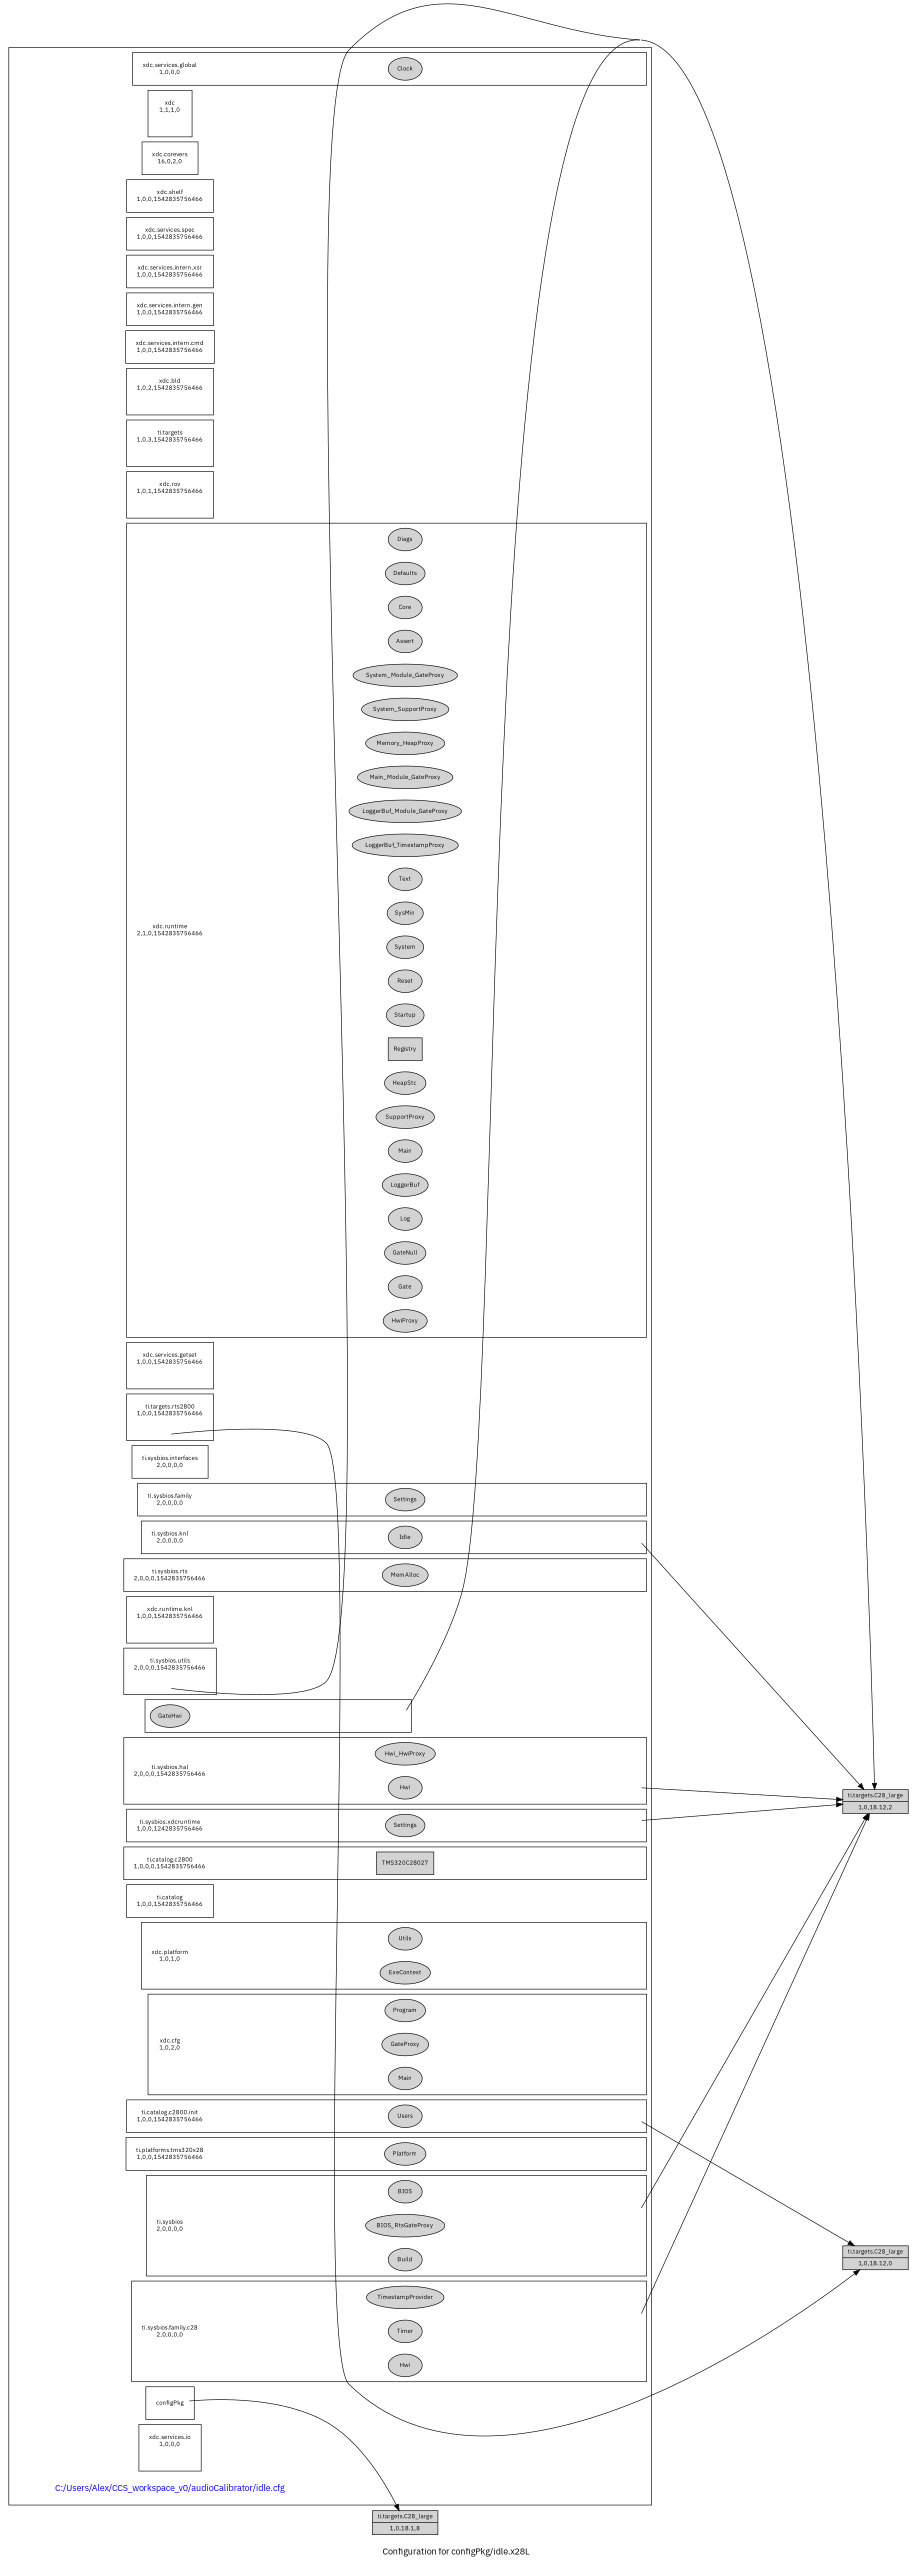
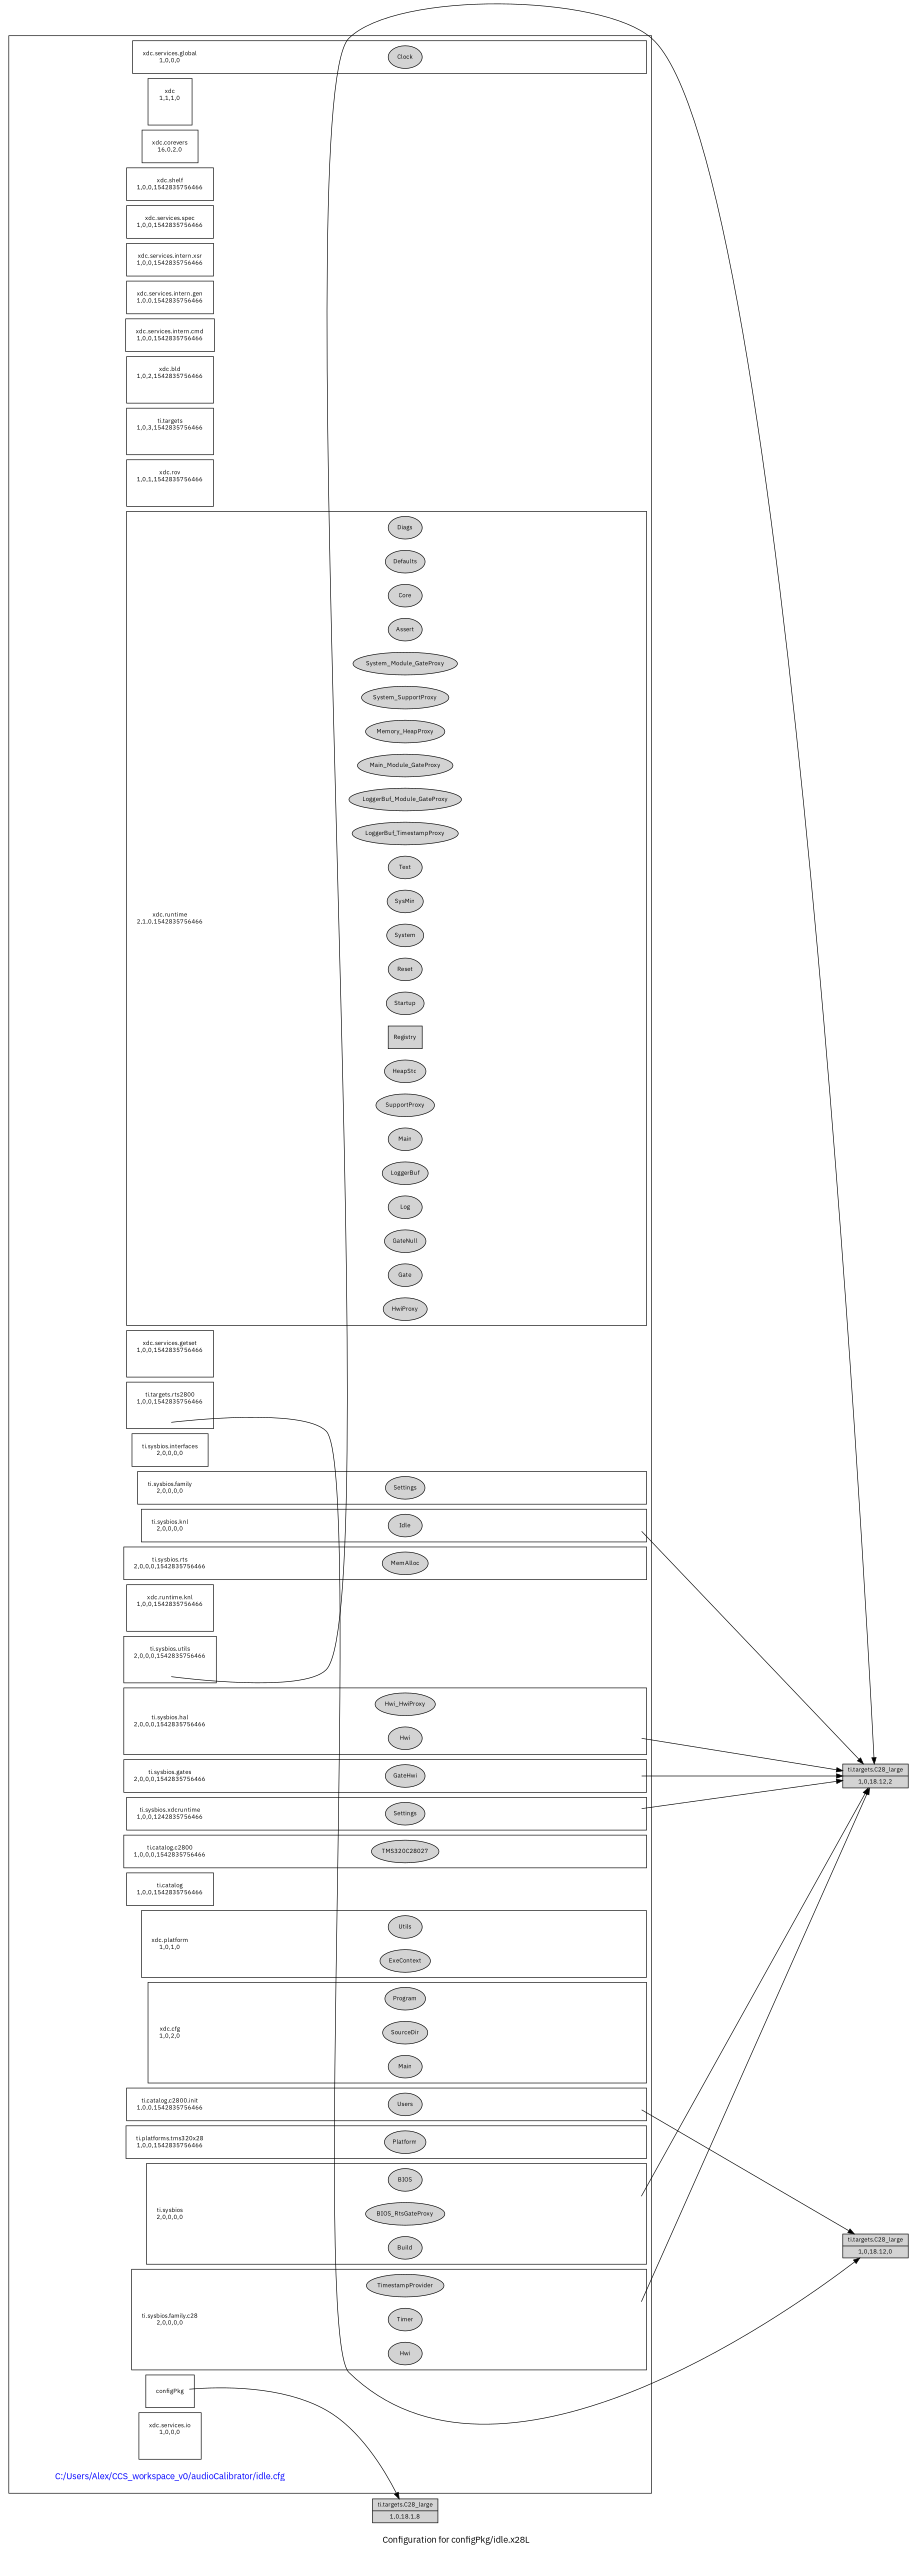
none -> (170, 1776)
(405, 1863) -> (405, 1852)
(405, 2044) -> (405, 2033)
